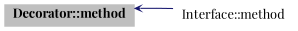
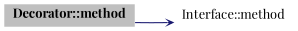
(157, 8) -> (151, 23)
